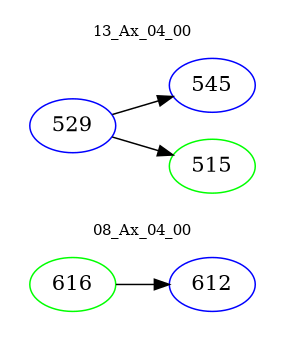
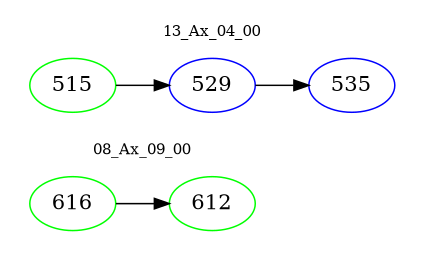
(212, 85) -> (352, 85)
(135, 144) -> (135, 85)
(143, 231) -> (143, 150)
(212, 284) -> (212, 204)
